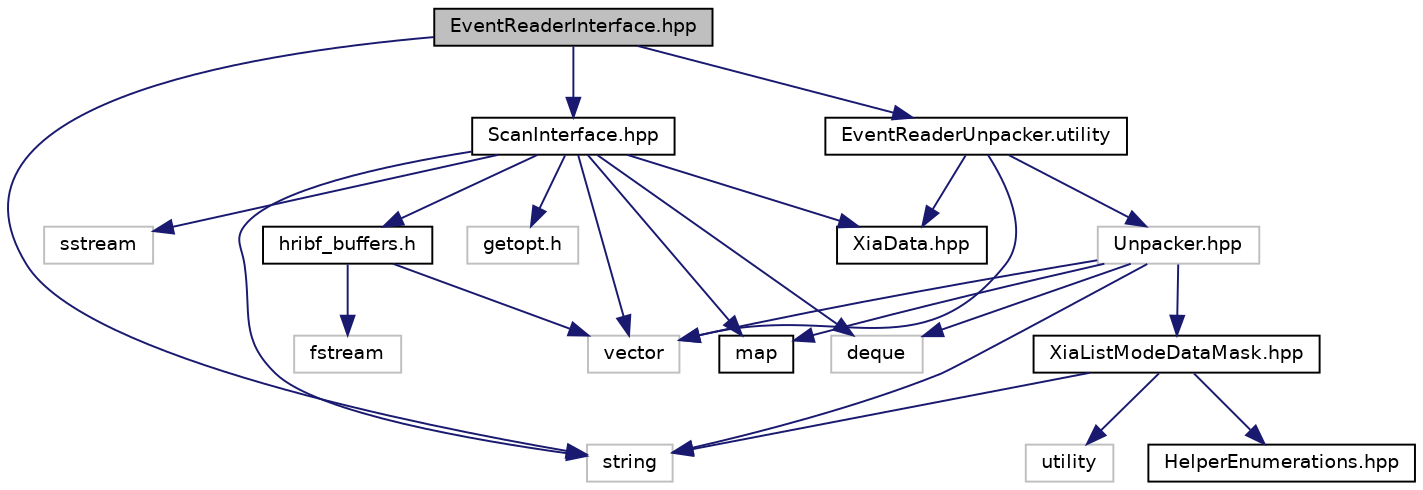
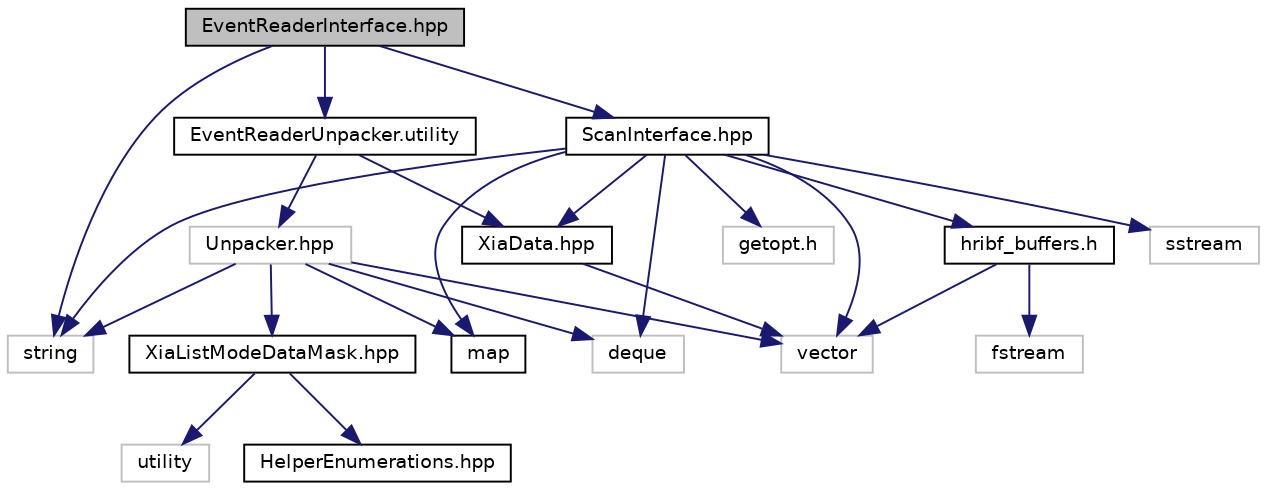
(920, 322) -> (673, 296)
(891, 411) -> none
